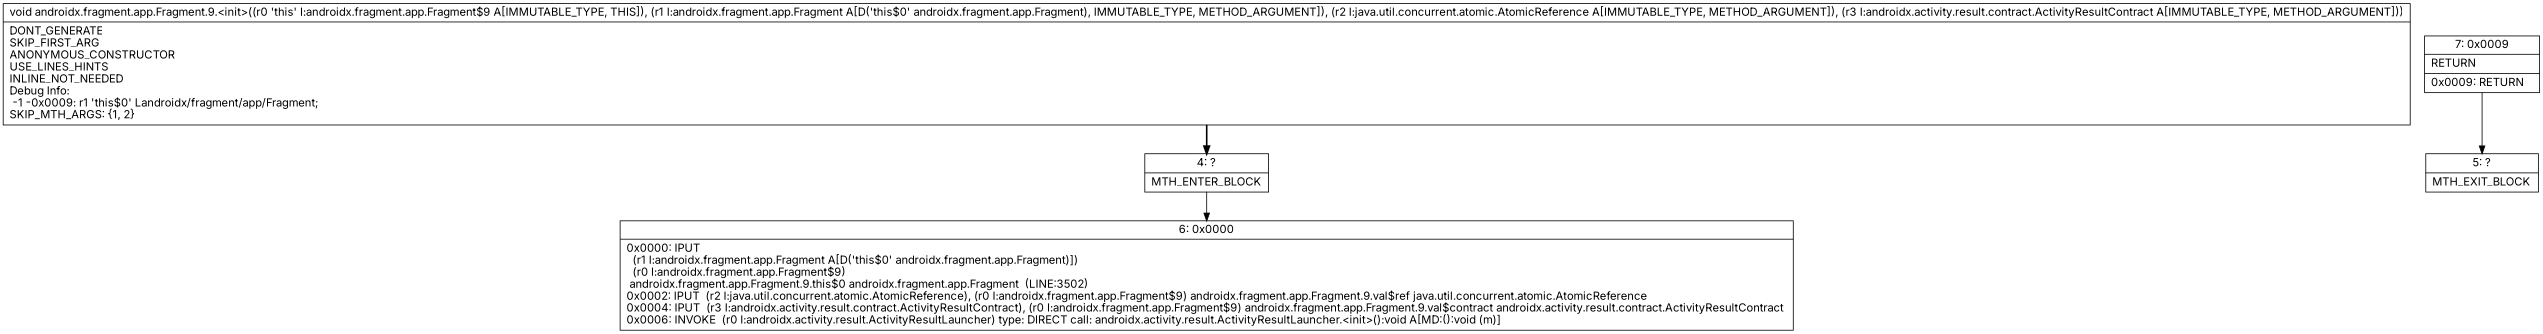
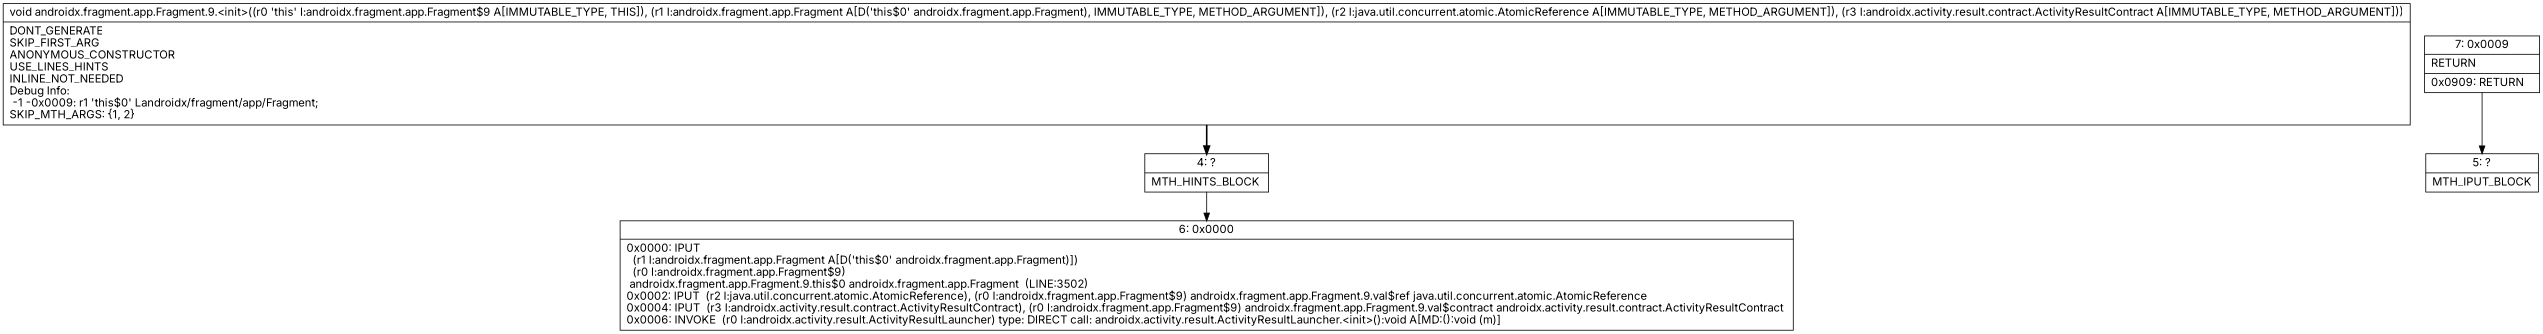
(2482, 83) -> (2482, 83)
(1207, 182) -> (1206, 182)
(2482, 182) -> (2482, 182)
